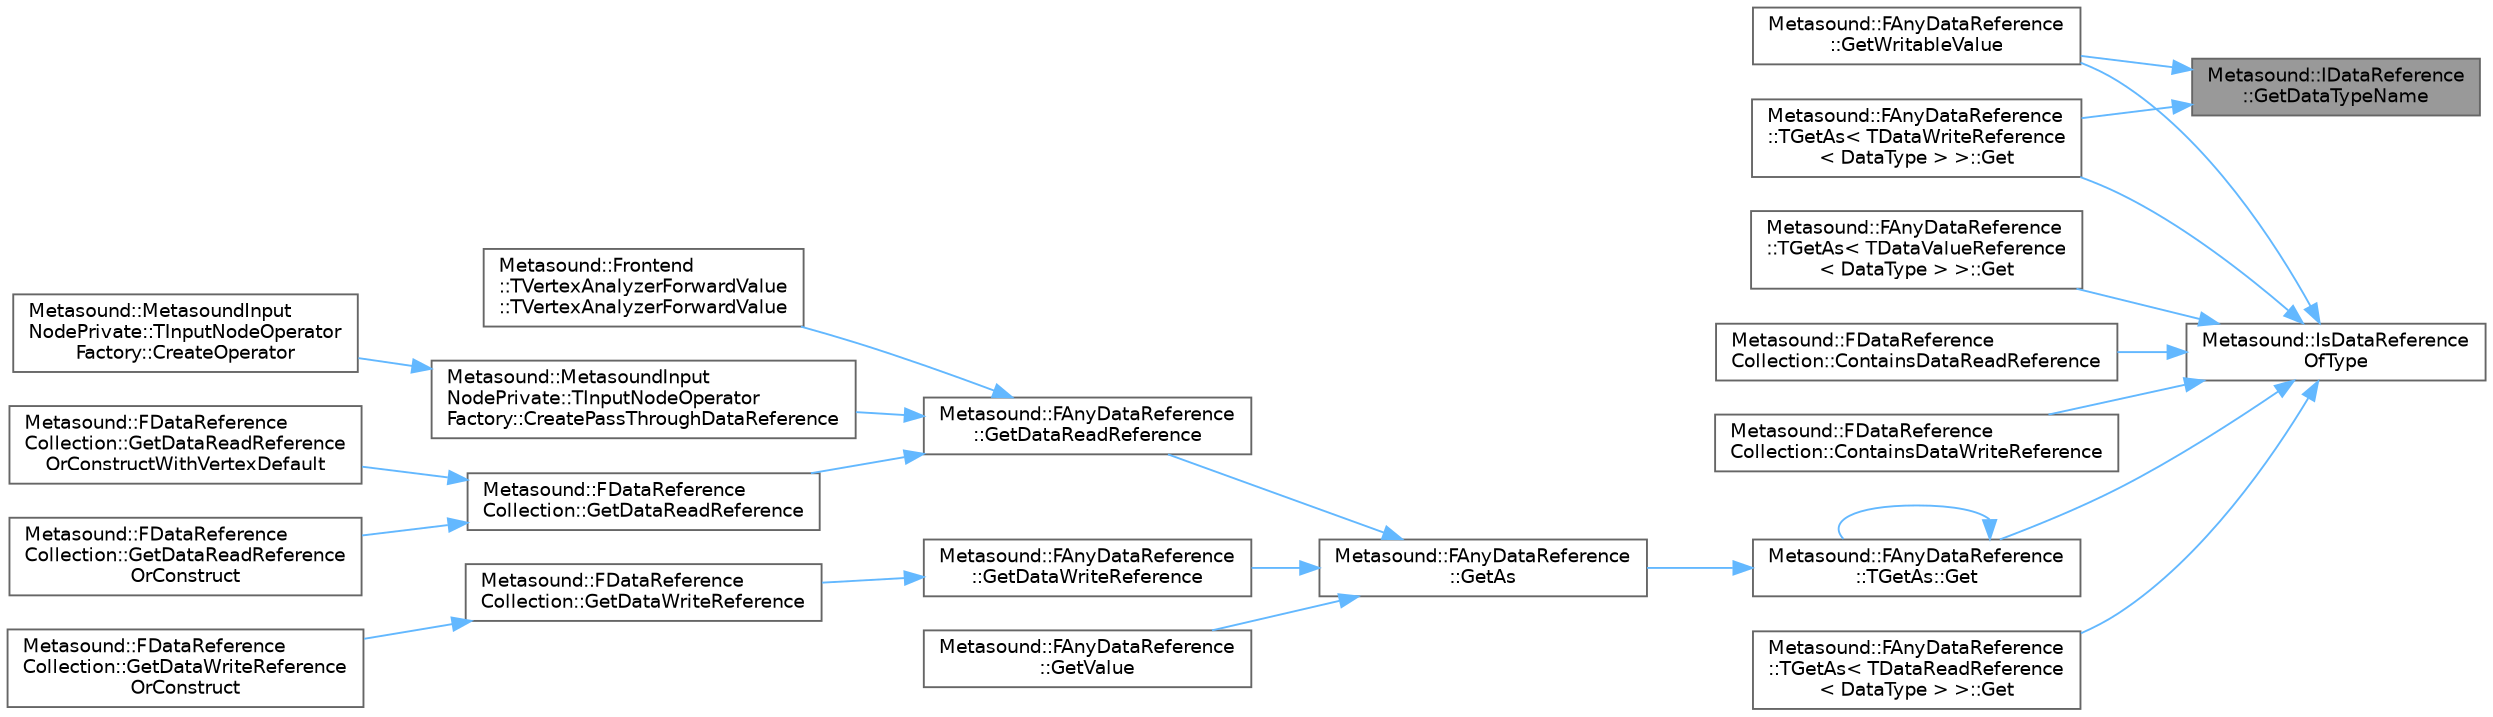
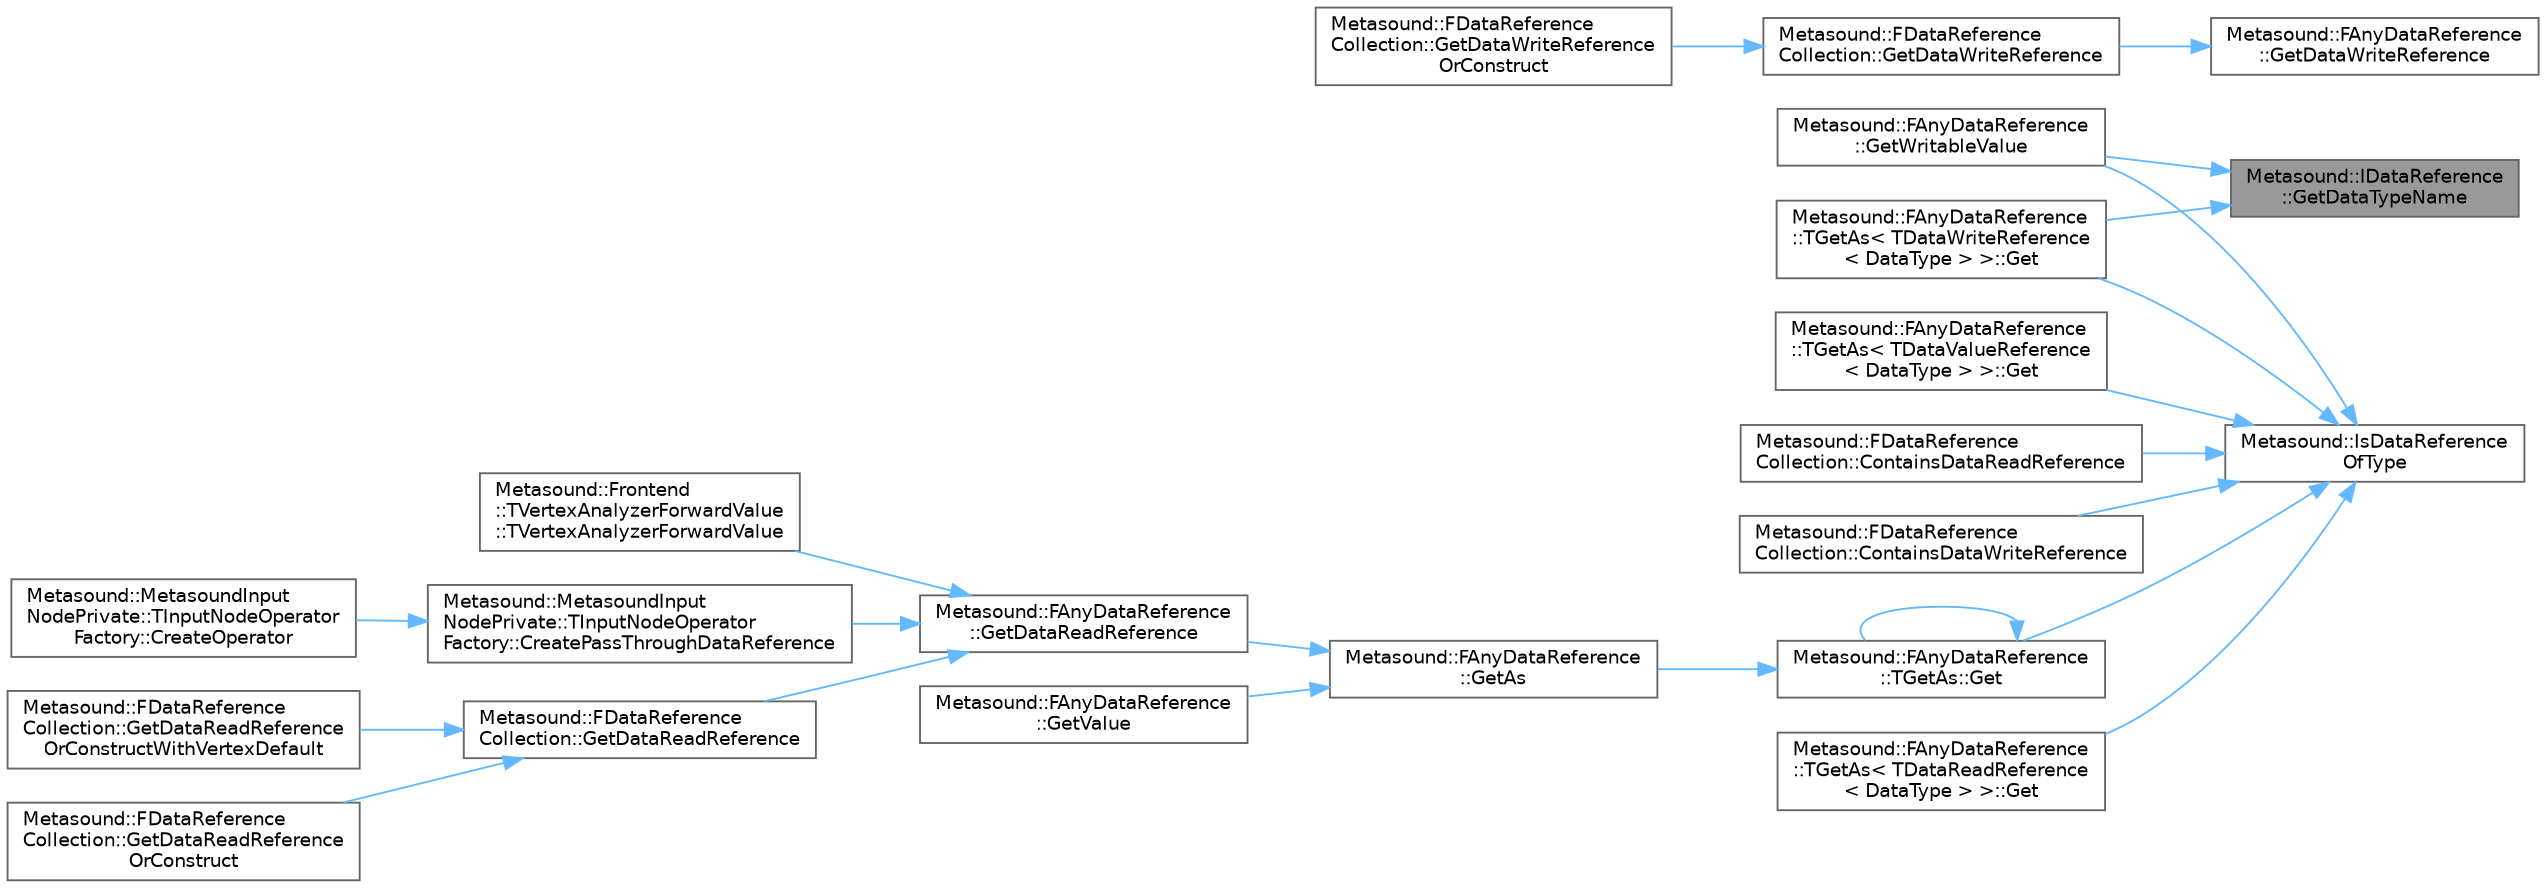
(1276, 568) -> none
